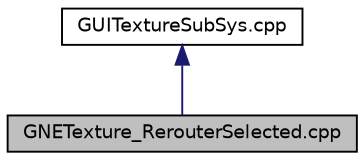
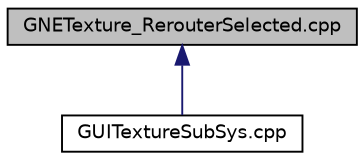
(182, 90) -> (182, 90)
